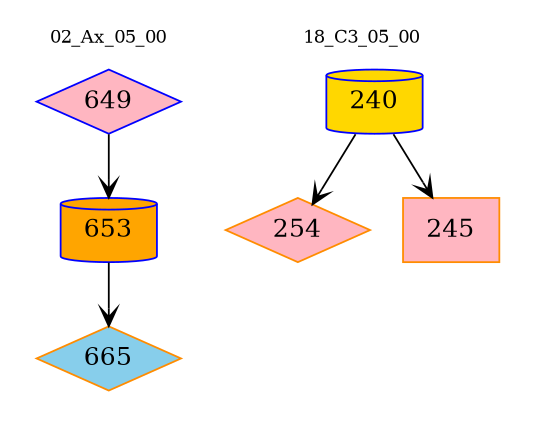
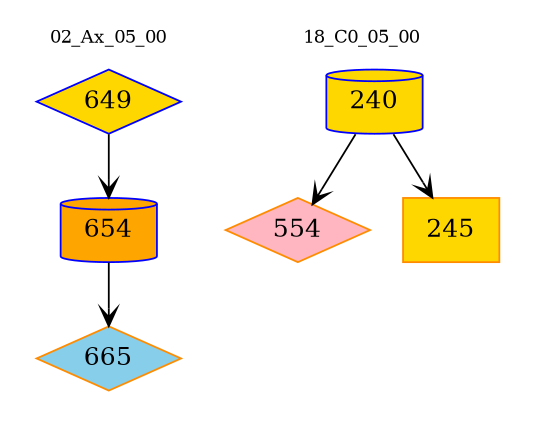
(362, 38) -> (362, 38)
(109, 102) -> (109, 102)
(109, 230) -> (109, 230)
(298, 230) -> (298, 230)
(451, 230) -> (451, 230)
